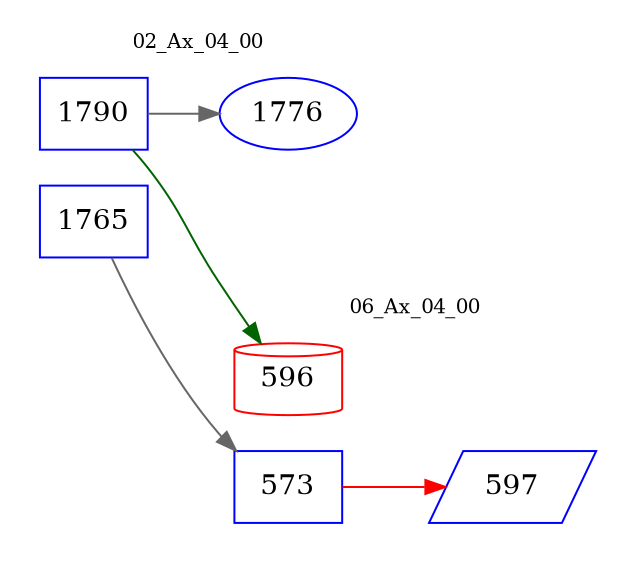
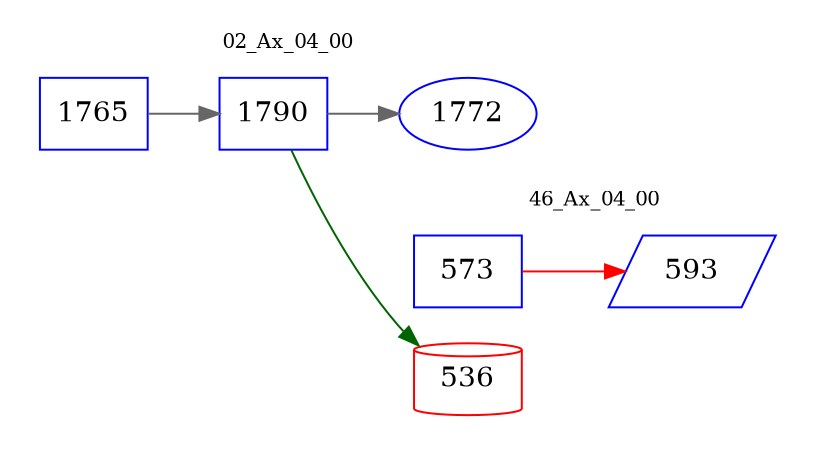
(288, 114) -> (468, 114)
(415, 308) -> (595, 201)
(161, 351) -> (174, 114)
(288, 379) -> (468, 379)
(513, 487) -> (692, 271)
